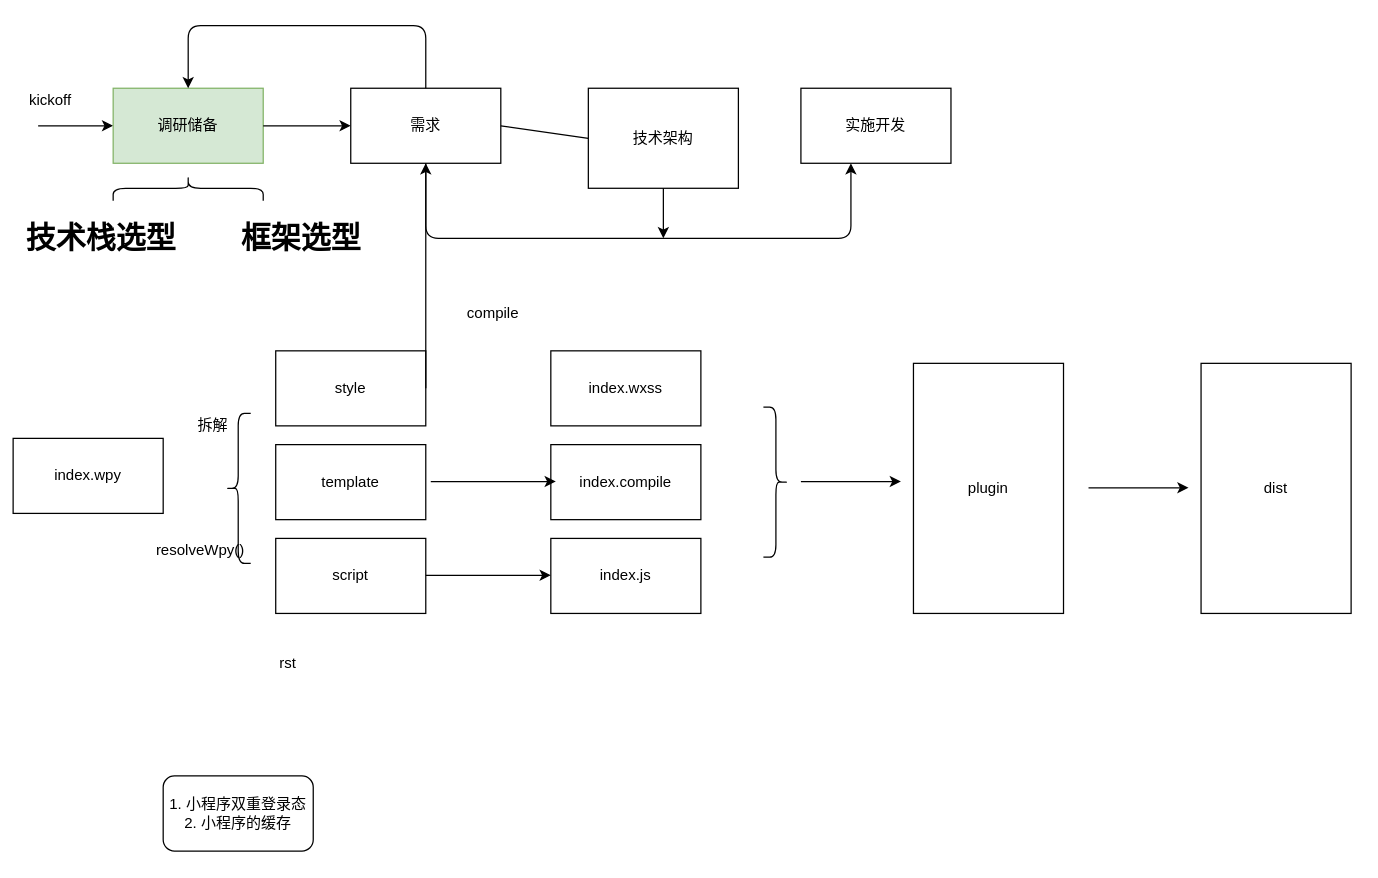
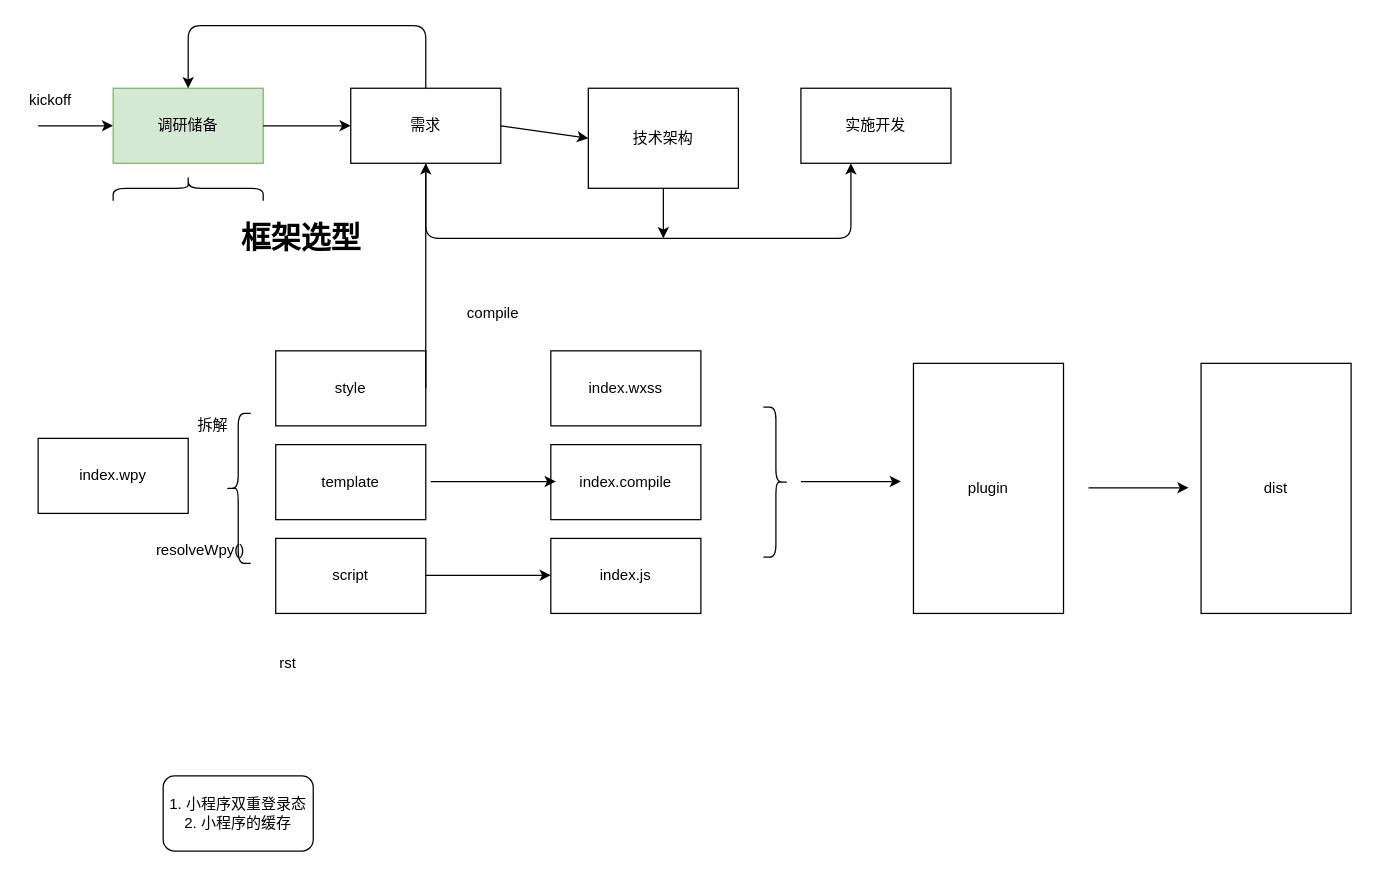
(582, 137) -> (578, 137)
(101, 238) -> none
(88, 476) -> (113, 476)
